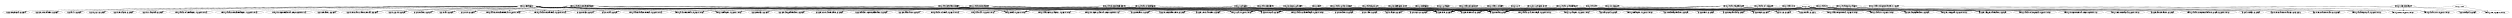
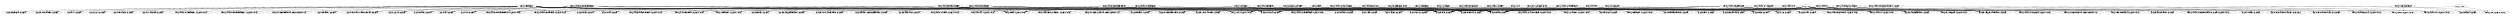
(1808, 12) -> (1808, 12)
